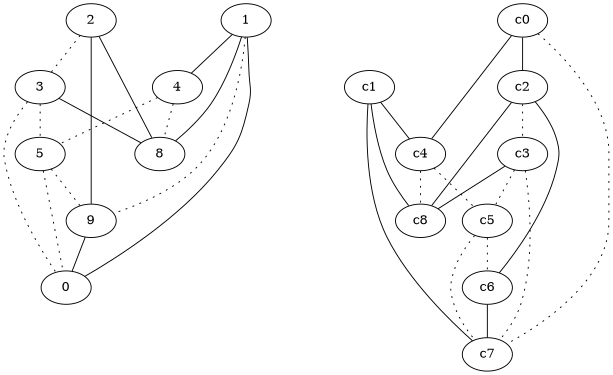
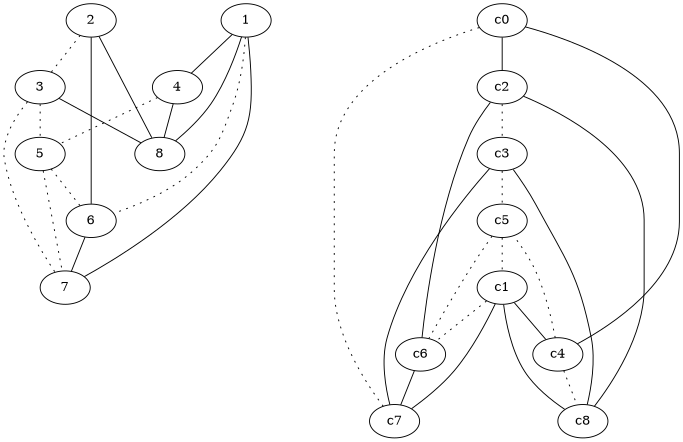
(169, 121) -> (169, 121)
(91, 221) -> (91, 221)
(529, 258) -> (412, 277)
(66, 288) -> (65, 288)
(451, 288) -> (502, 254)
none -> (461, 321)
